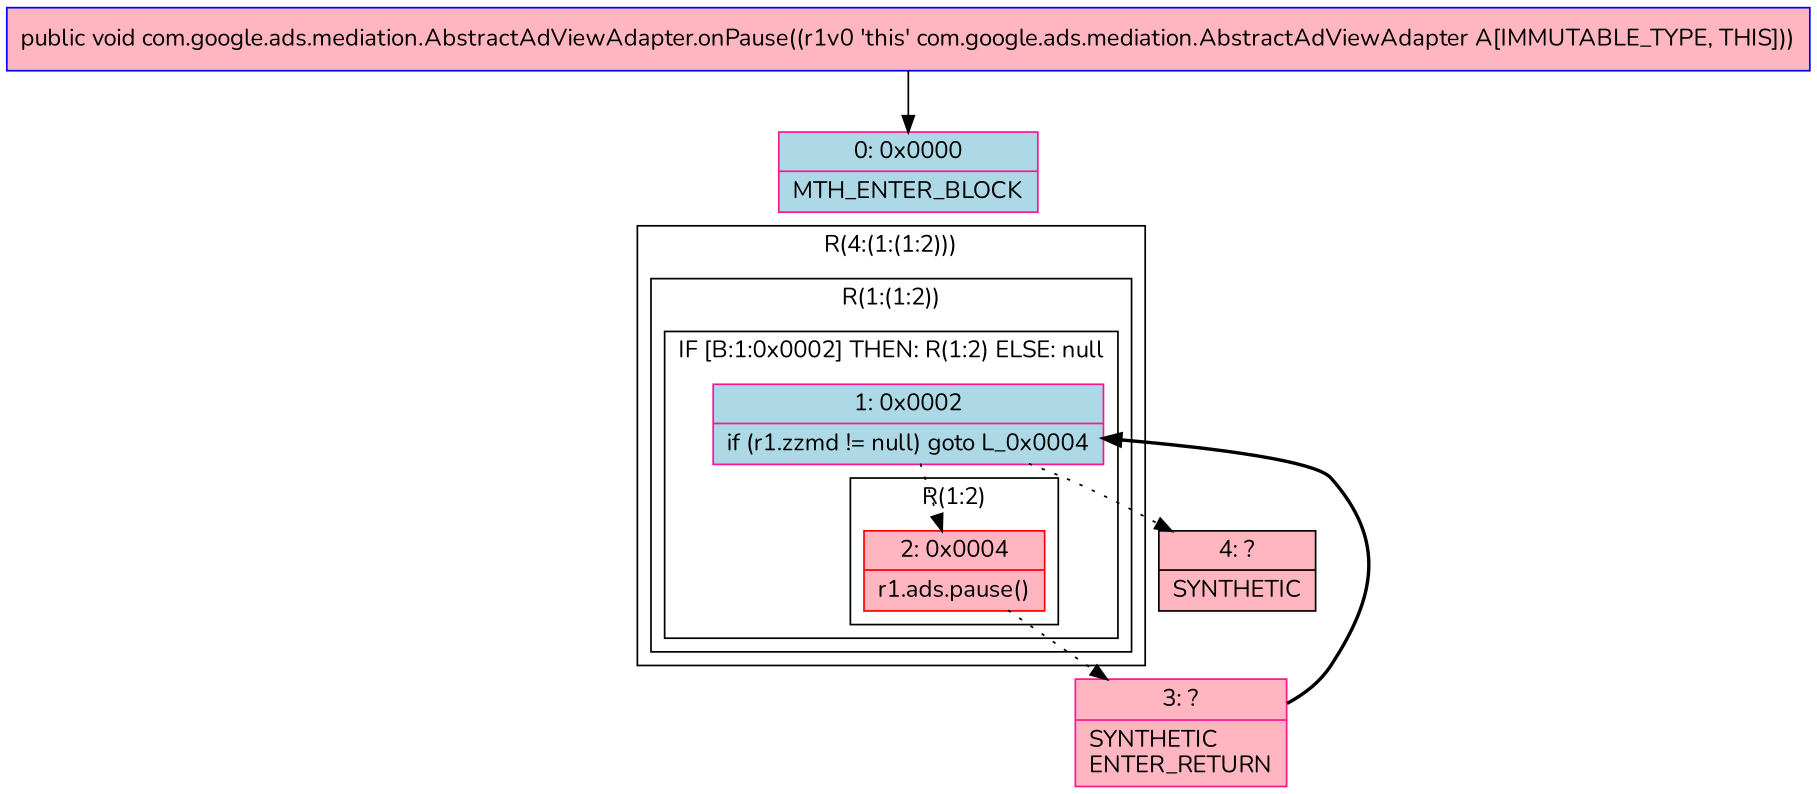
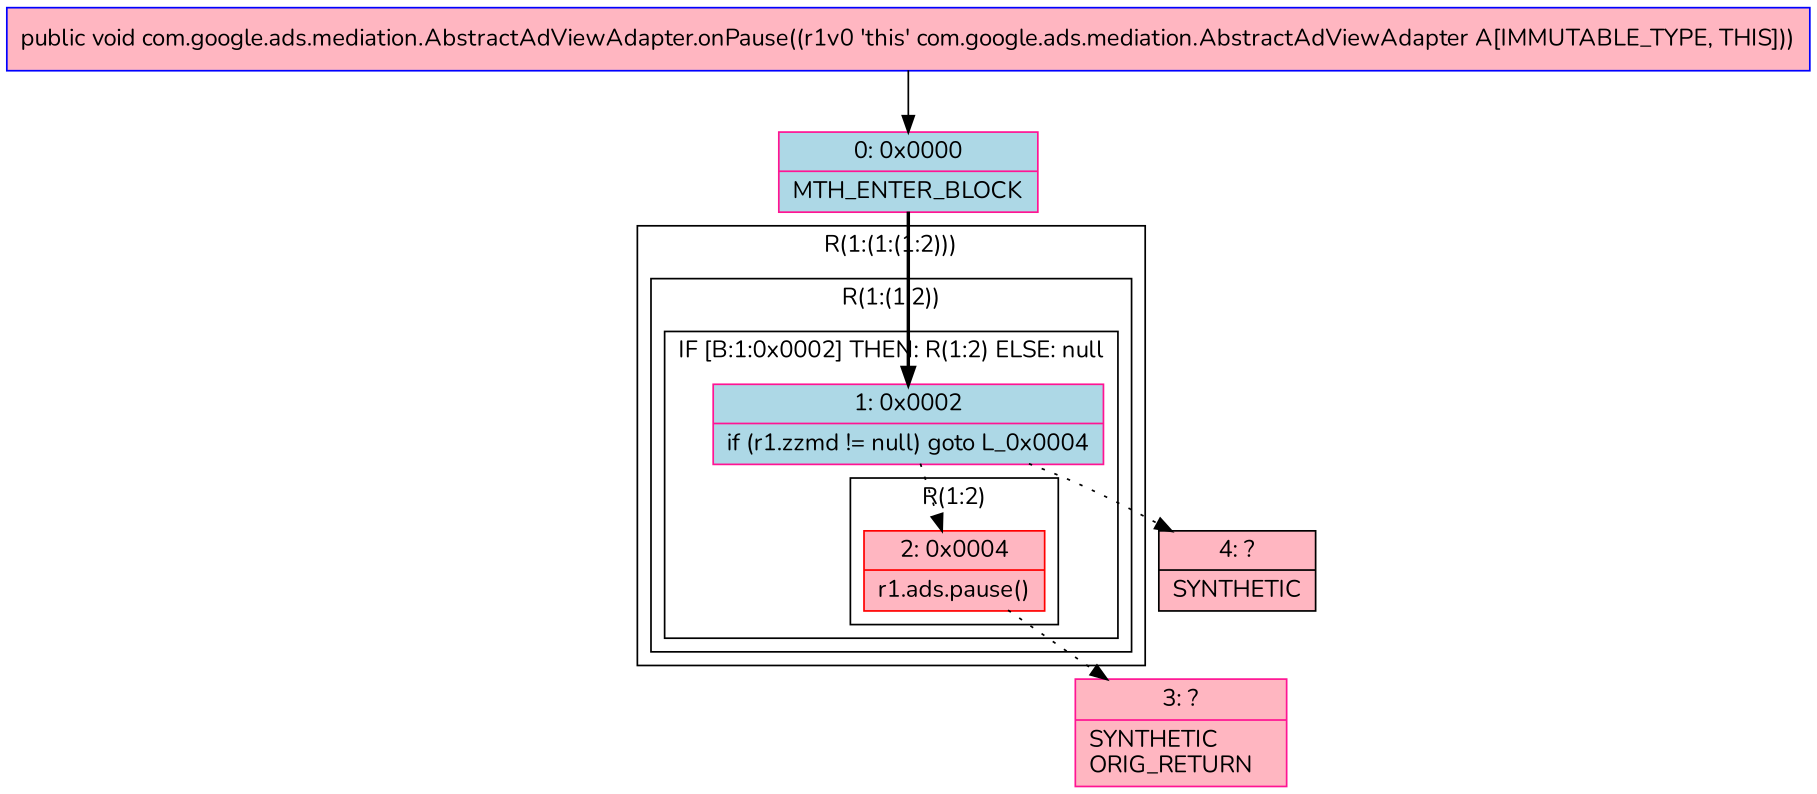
(891, 245) -> (891, 245)
(1346, 498) -> (908, 290)
(1181, 765) -> (1172, 765)
